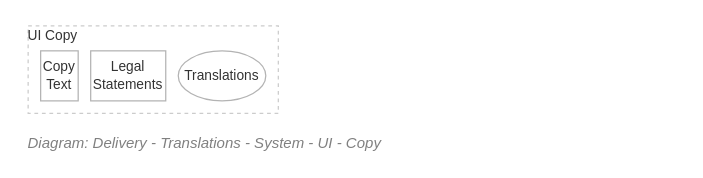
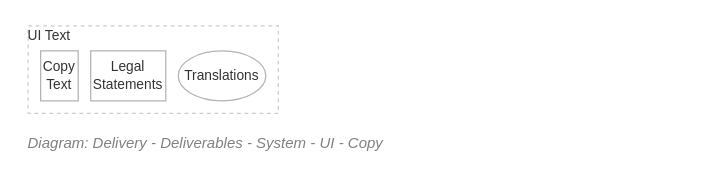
(53, 36) -> (53, 36)
(415, 138) -> (411, 138)
